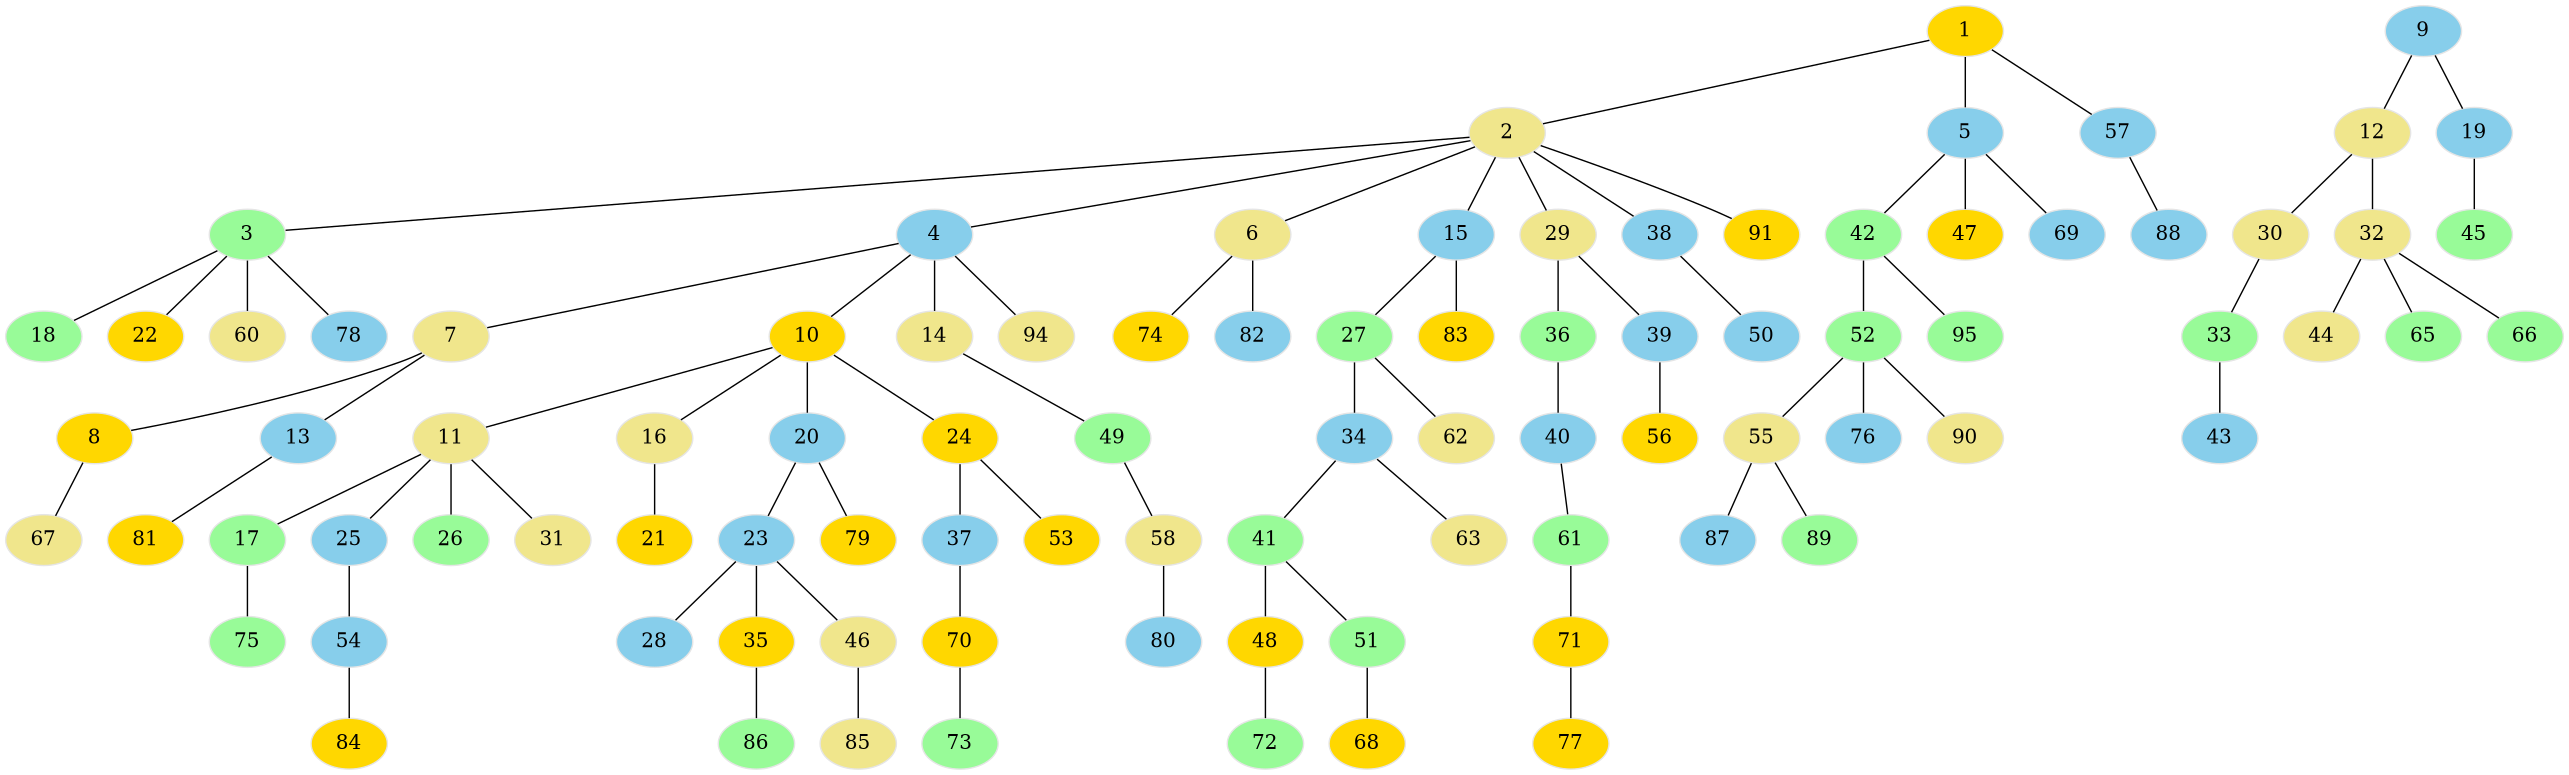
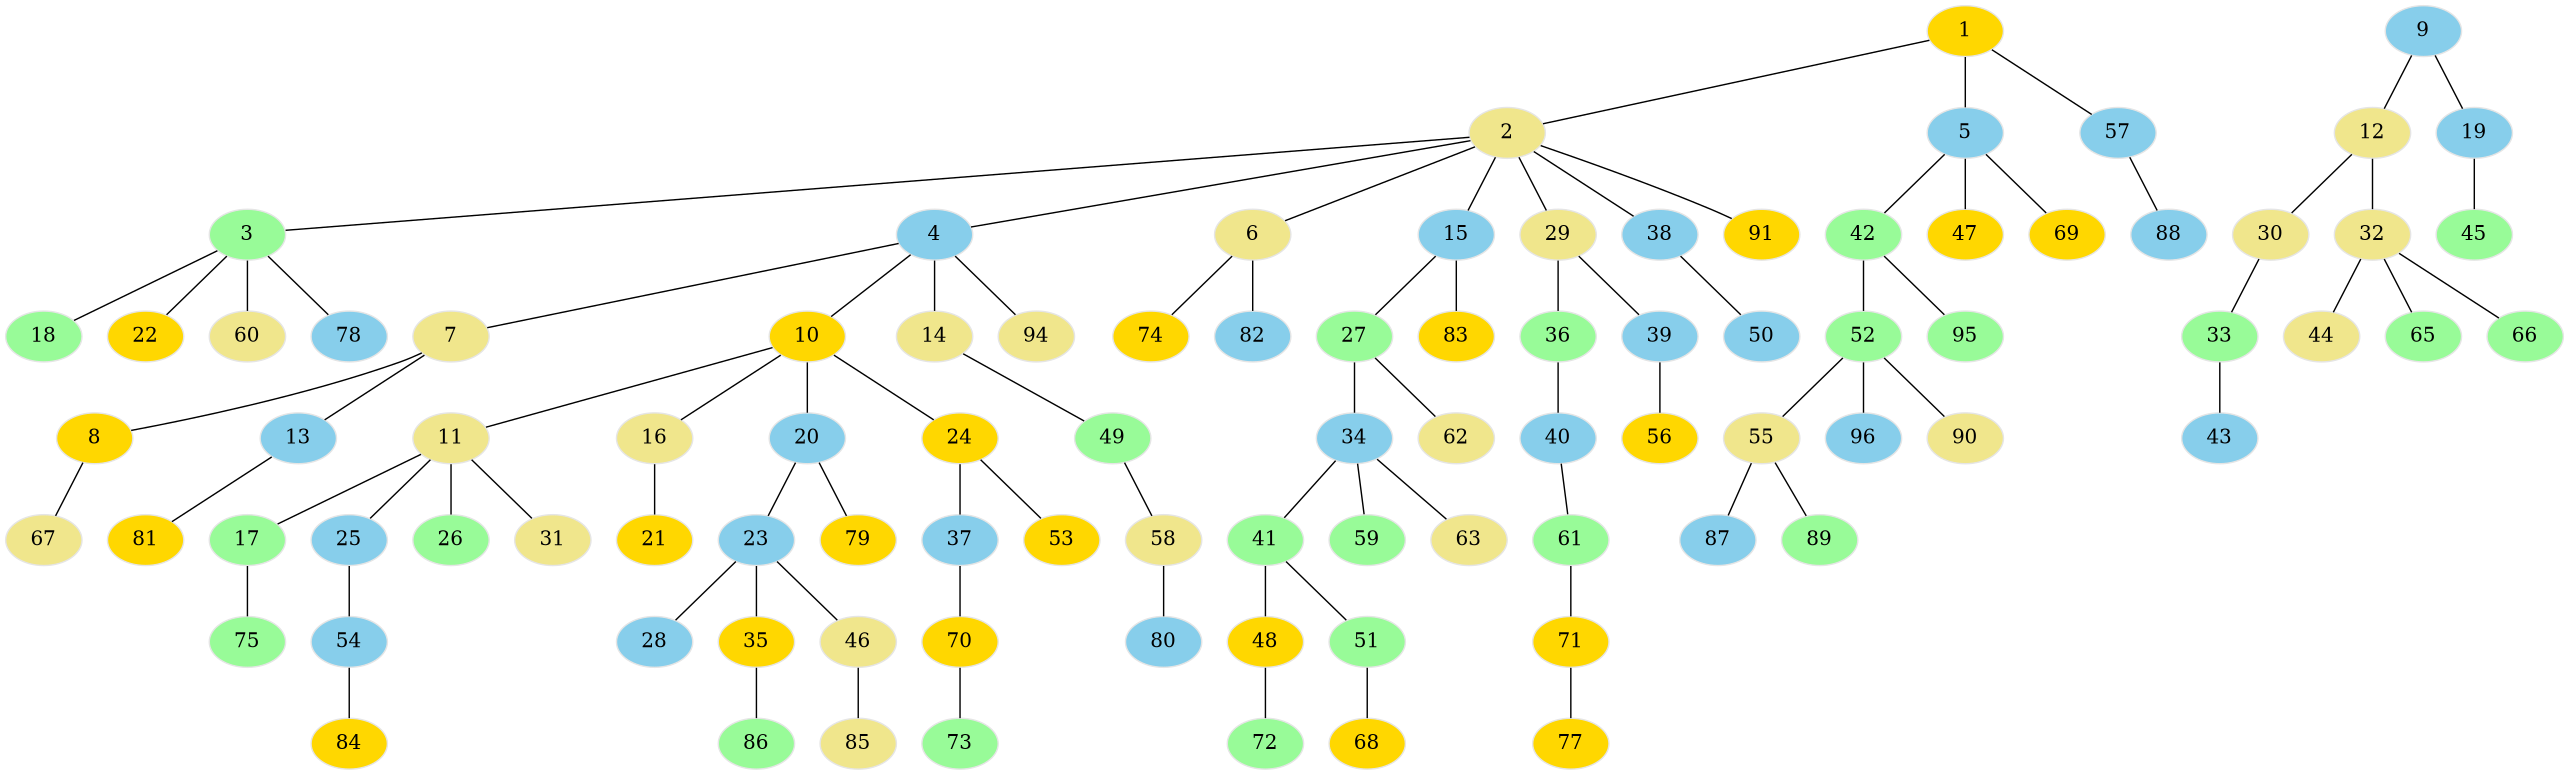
(2067, 235) -> (2067, 235)
(1864, 438) -> (1864, 438)
none -> (1367, 540)
